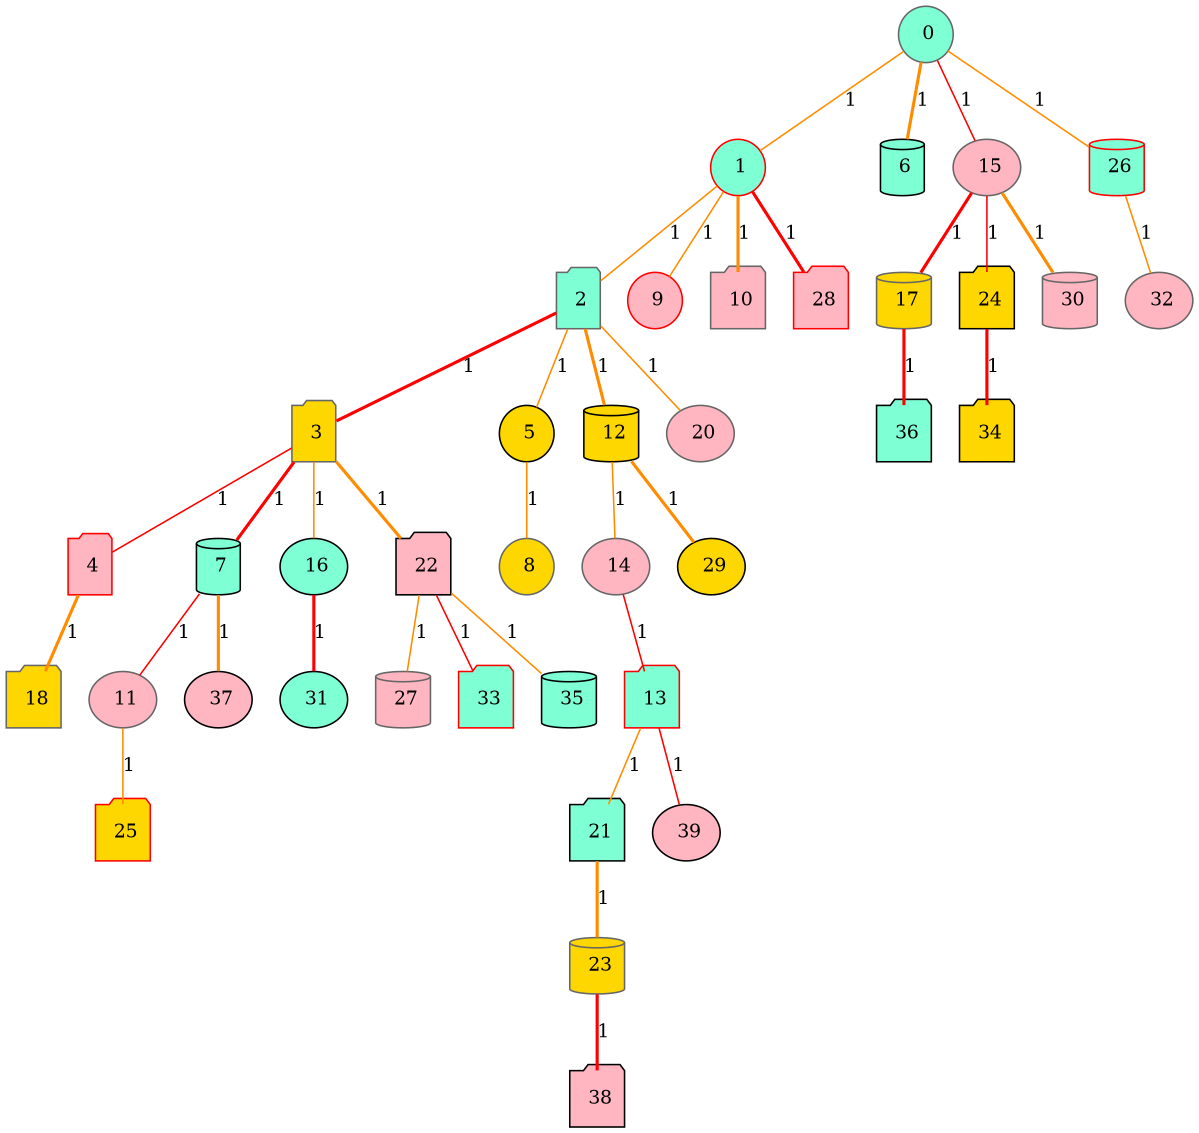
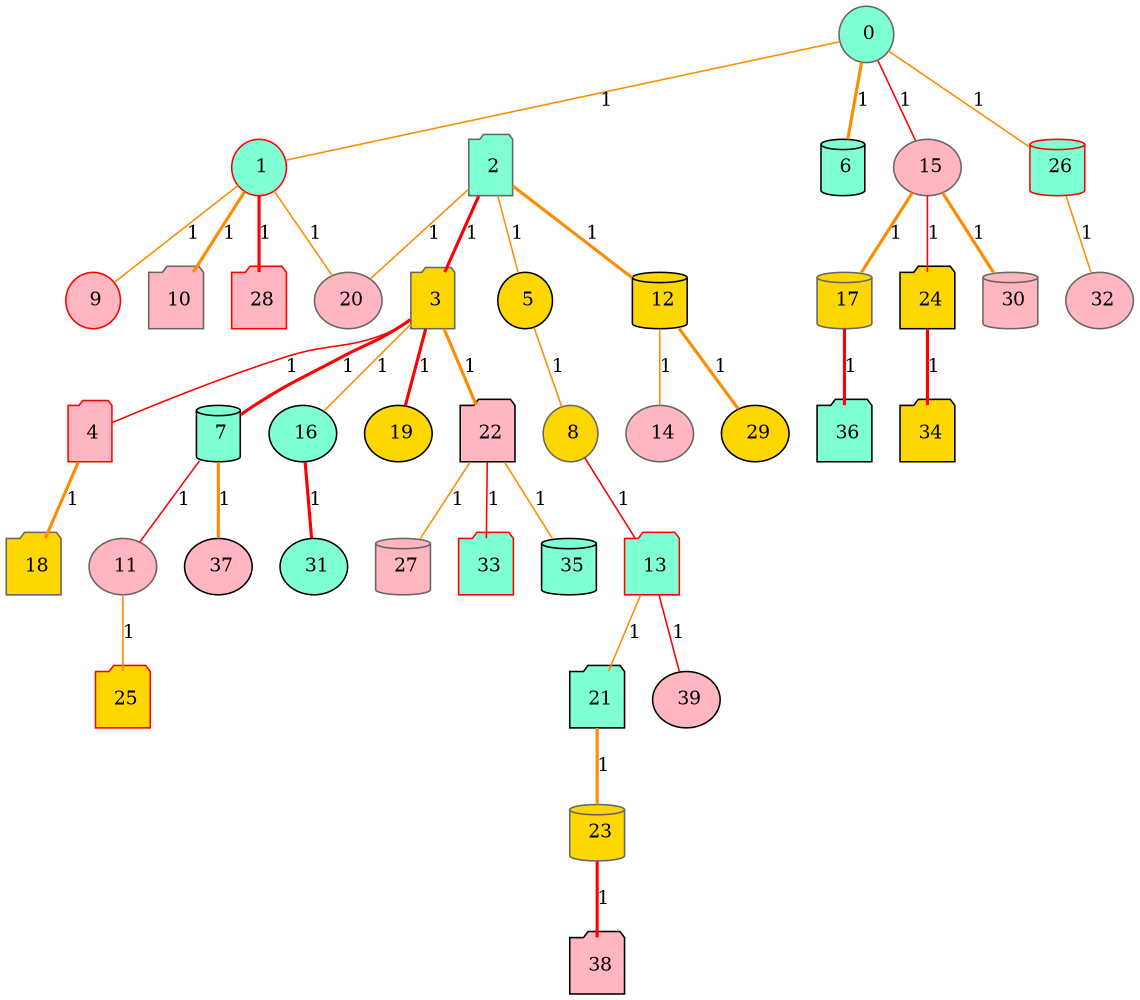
(659, 233) -> (303, 233)
(946, 233) -> (887, 233)
none -> (398, 434)
(634, 633) -> (610, 498)
